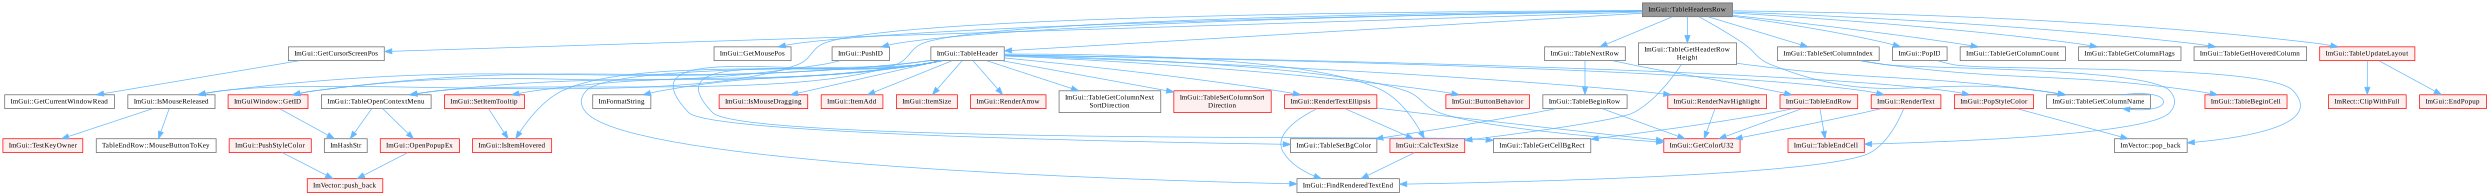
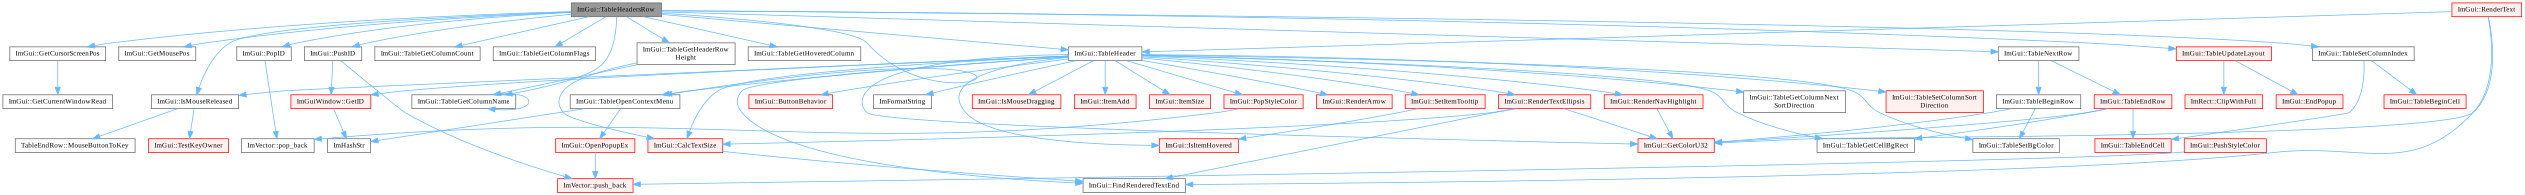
(1441, 65) -> (1703, 35)
none -> (451, 136)
